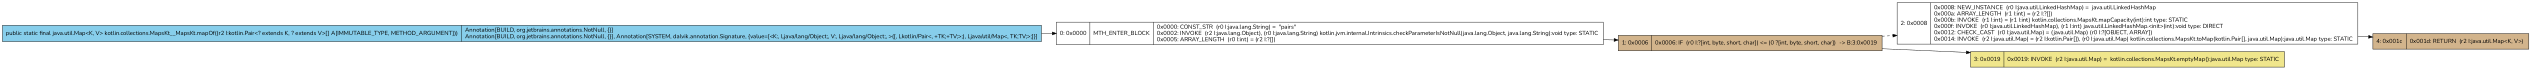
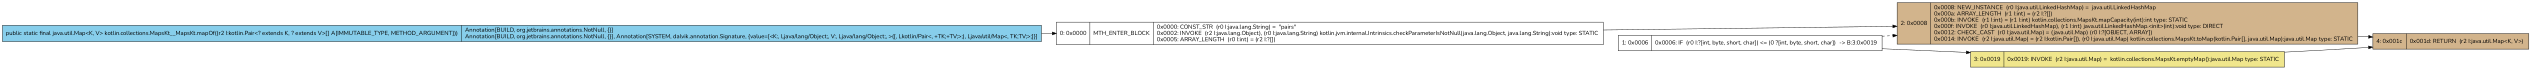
(2127, 23) -> (2127, 23)
(1609, 40) -> (1748, 28)
(1750, 43) -> (1750, 43)
none -> (2327, 50)
